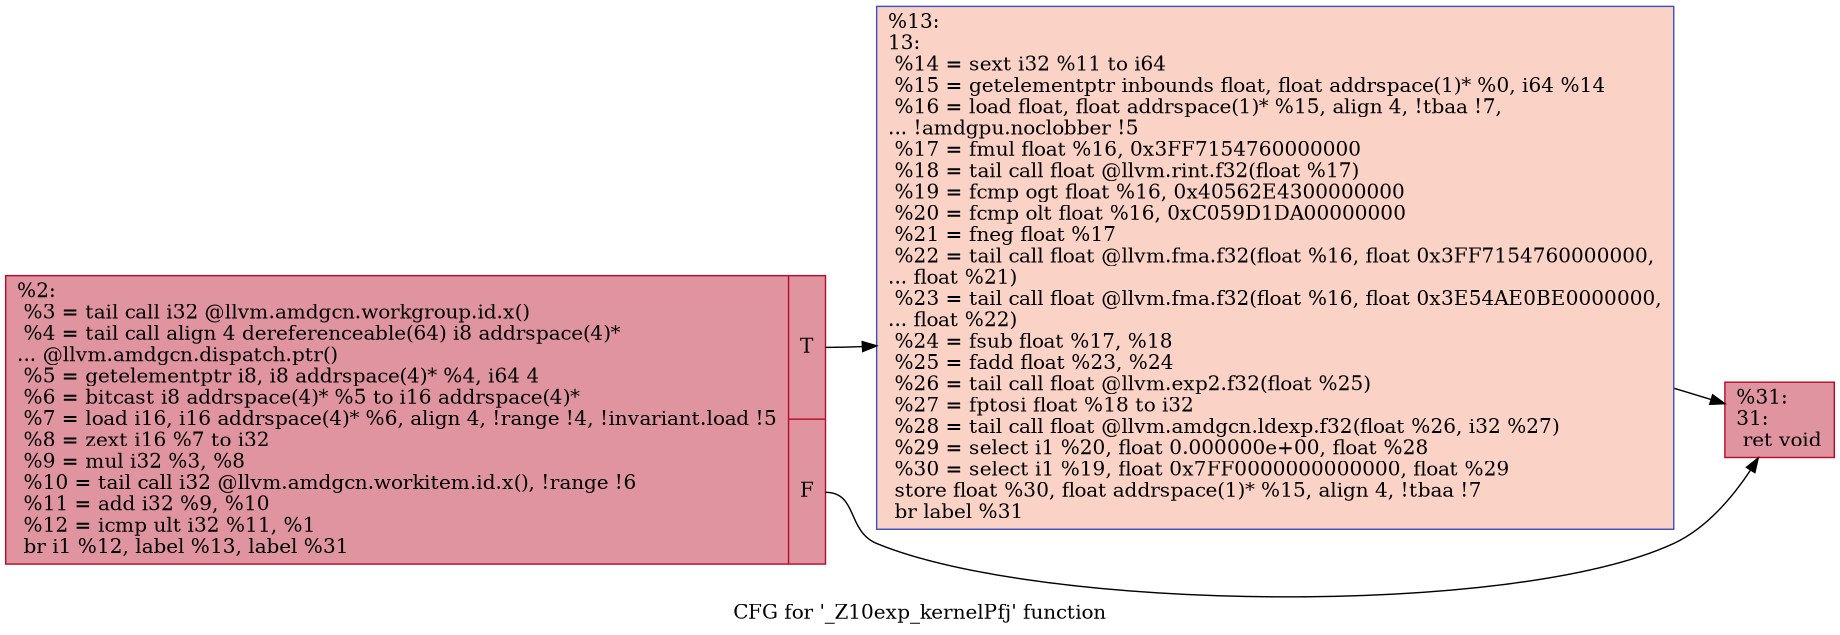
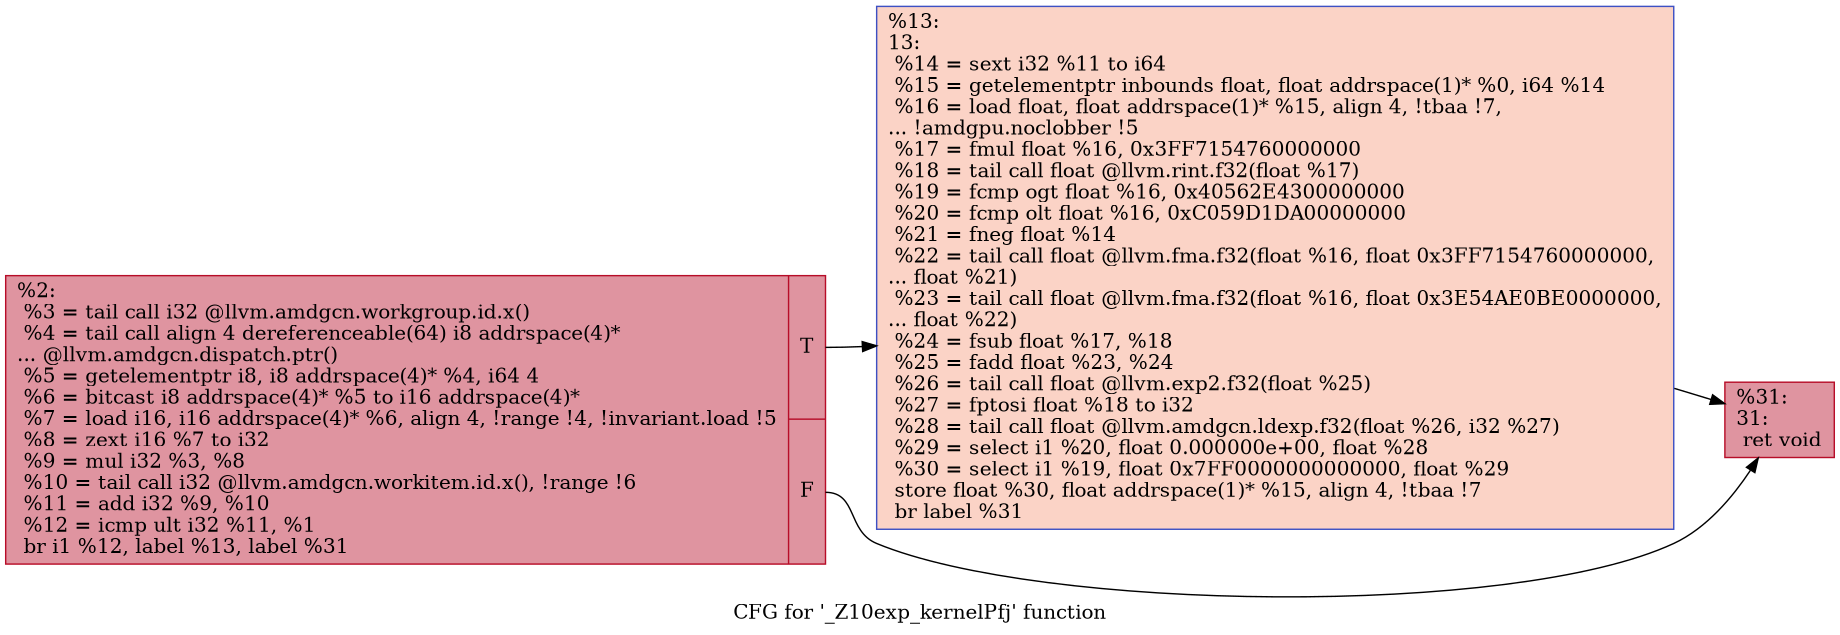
(1002, 235) -> (1002, 235)
